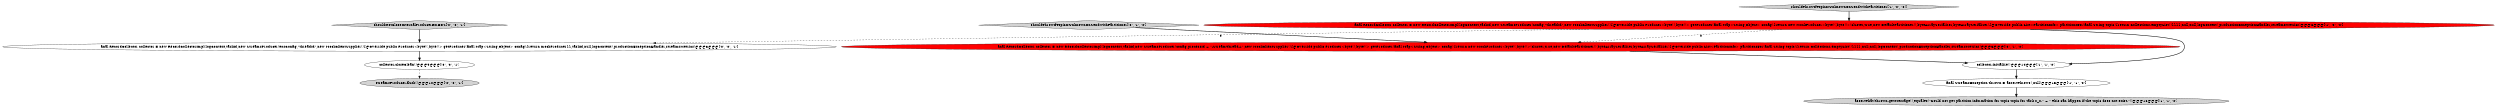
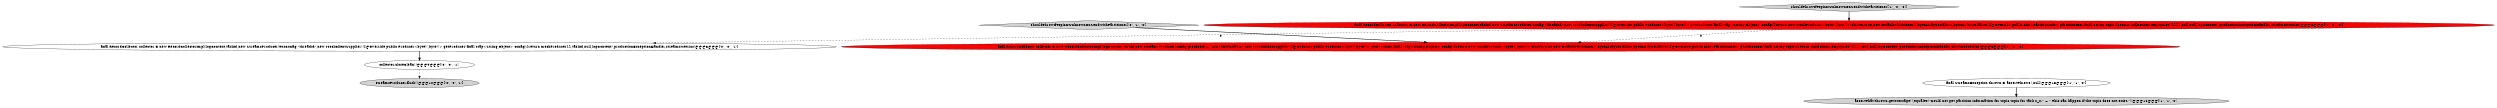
(420, 25) -> none
(2016, 65) -> none
